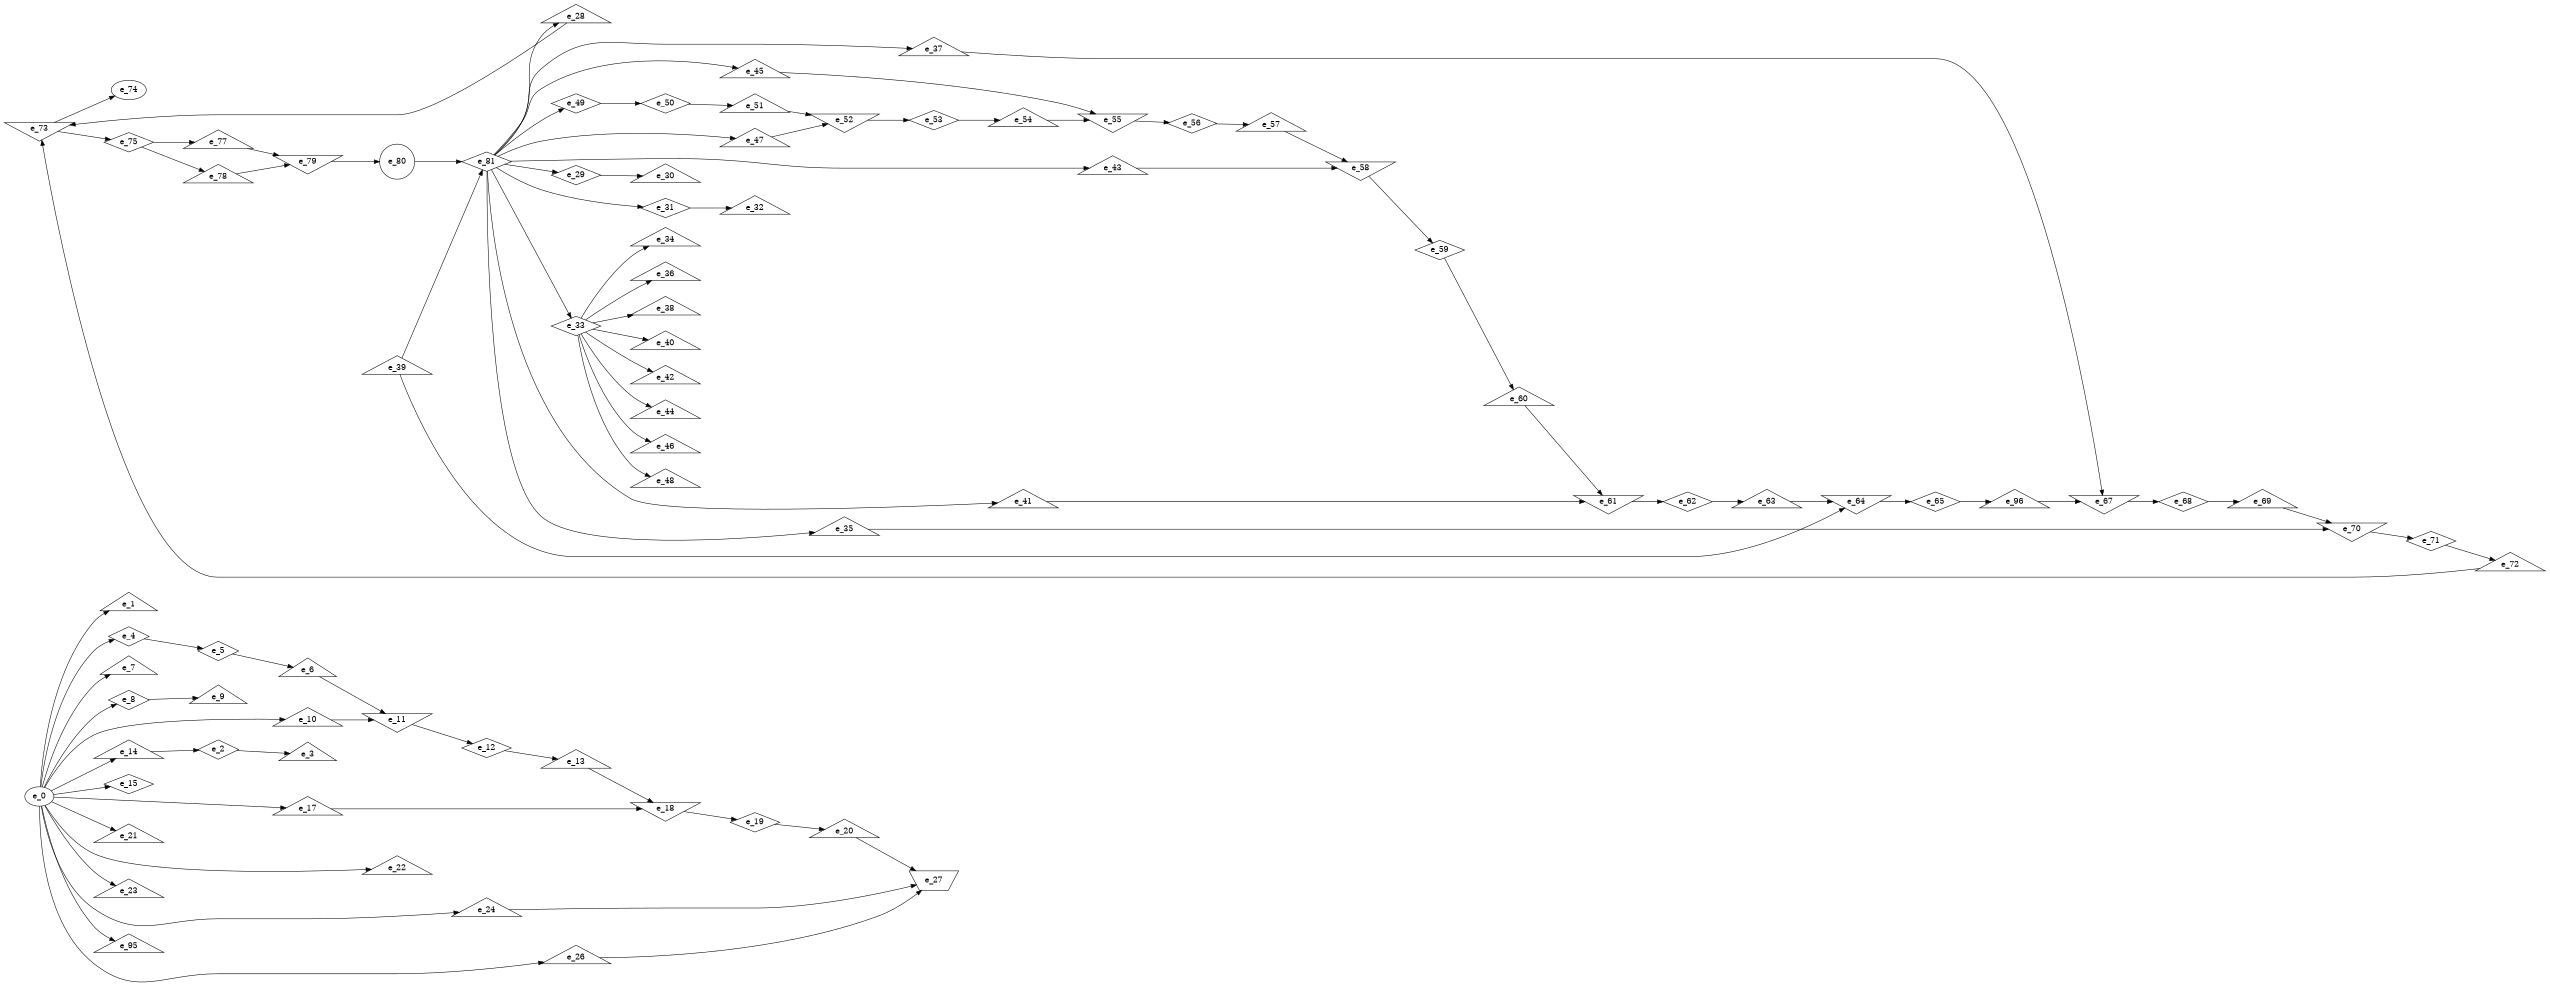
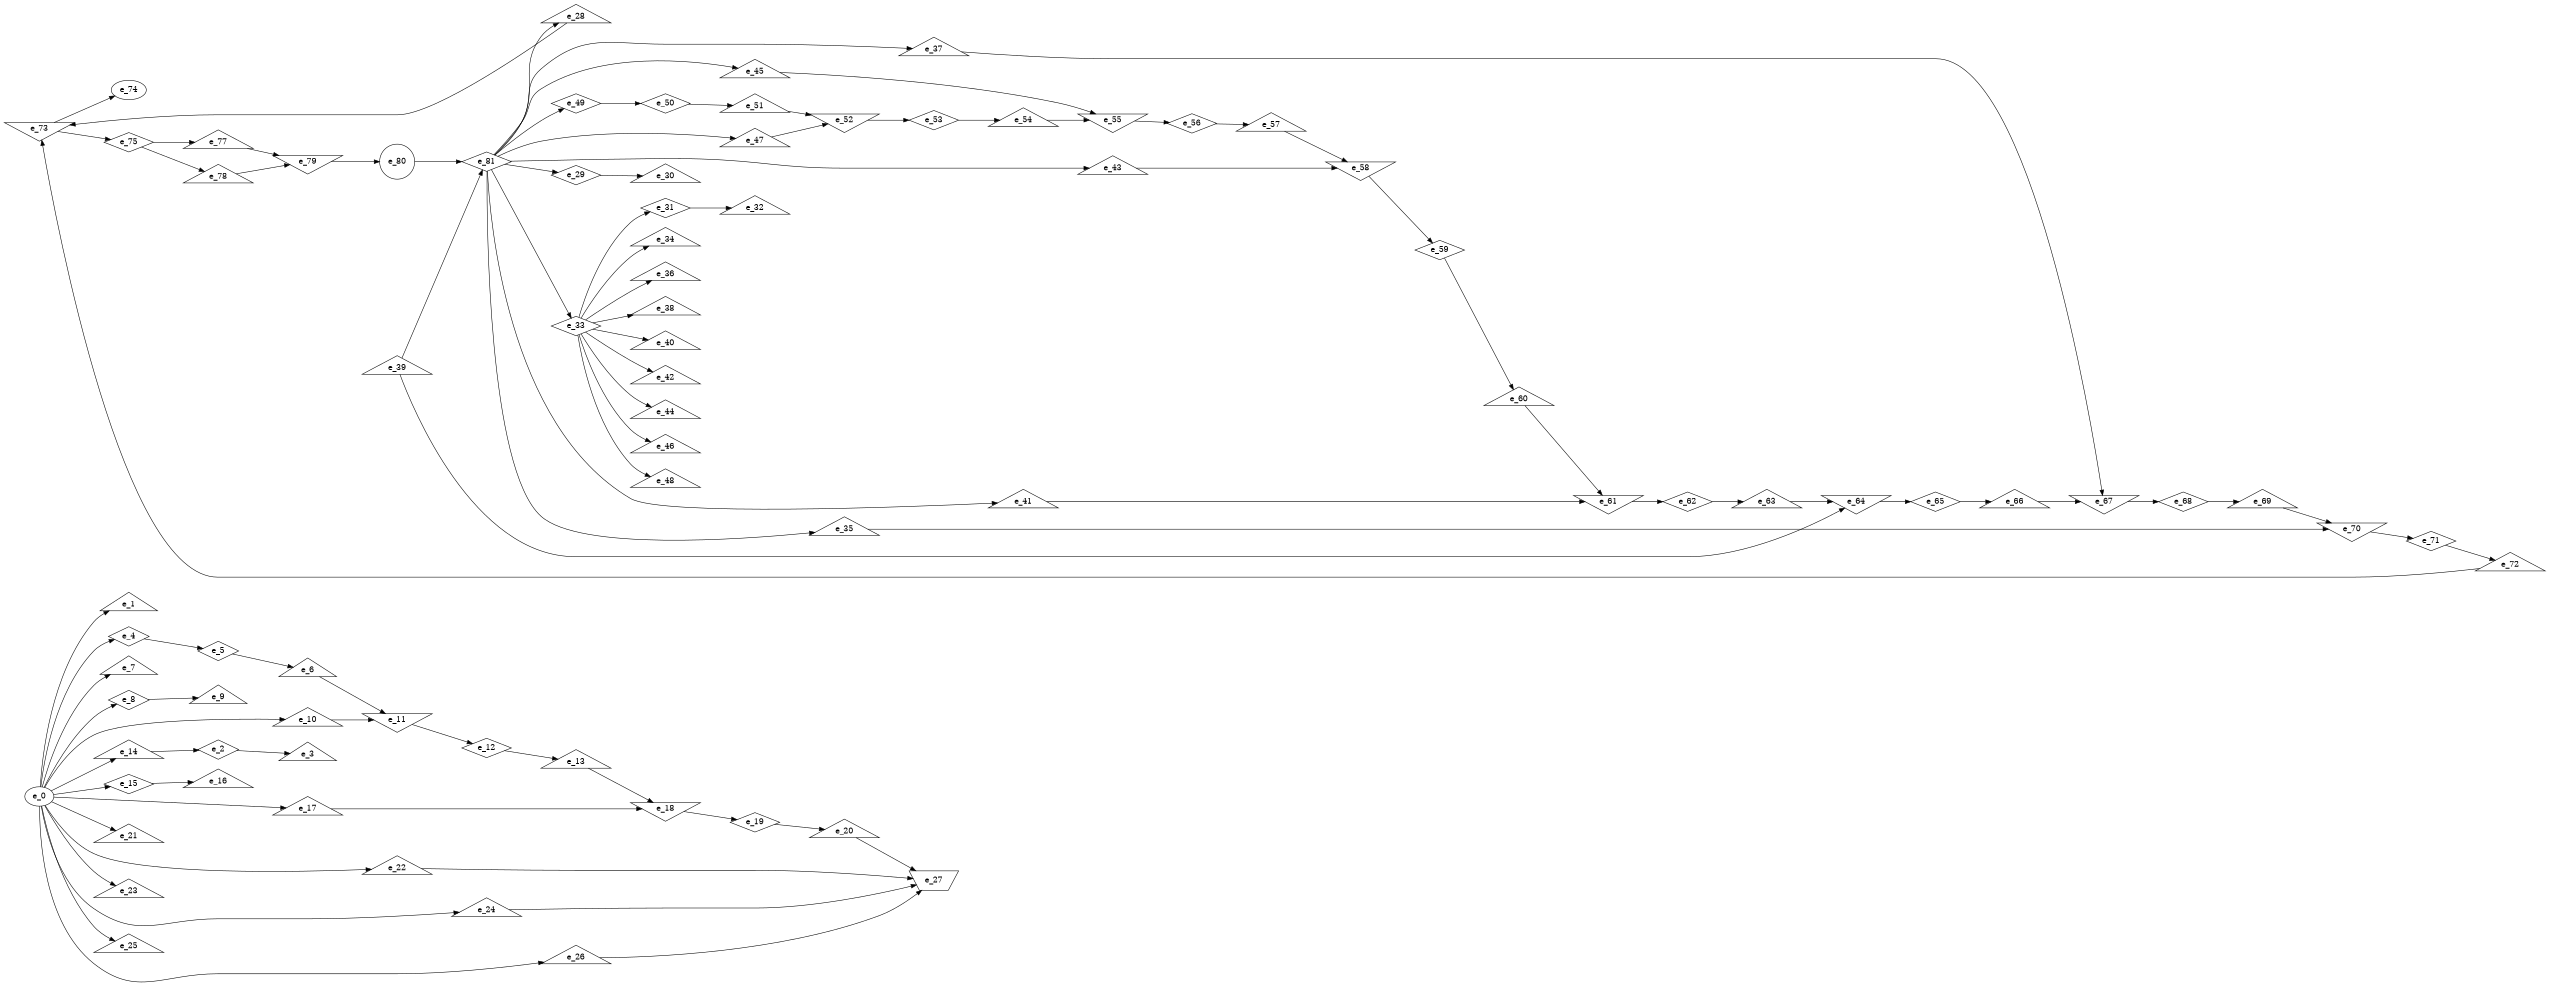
(564, 196) -> (603, 259)
(2015, 502) -> (2015, 502)
none -> (218, 781)
none -> (665, 870)
(129, 946) -> (129, 946)
